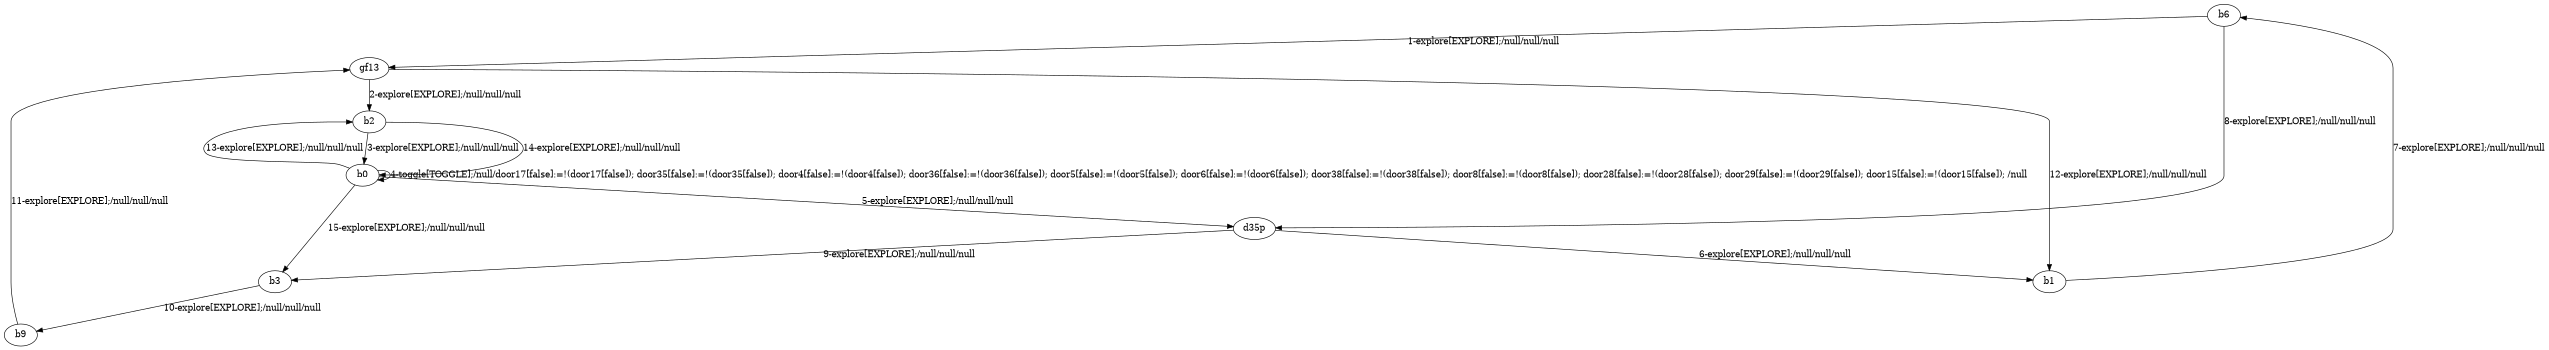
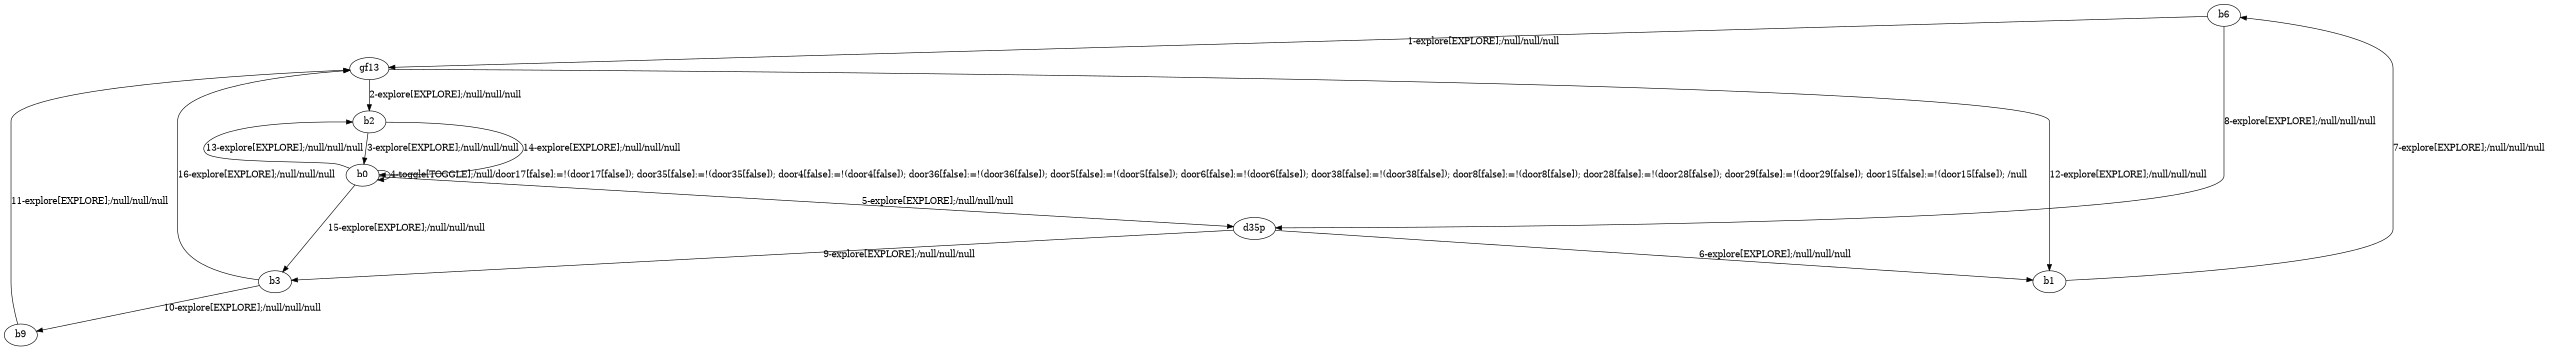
none -> (178, 137)
